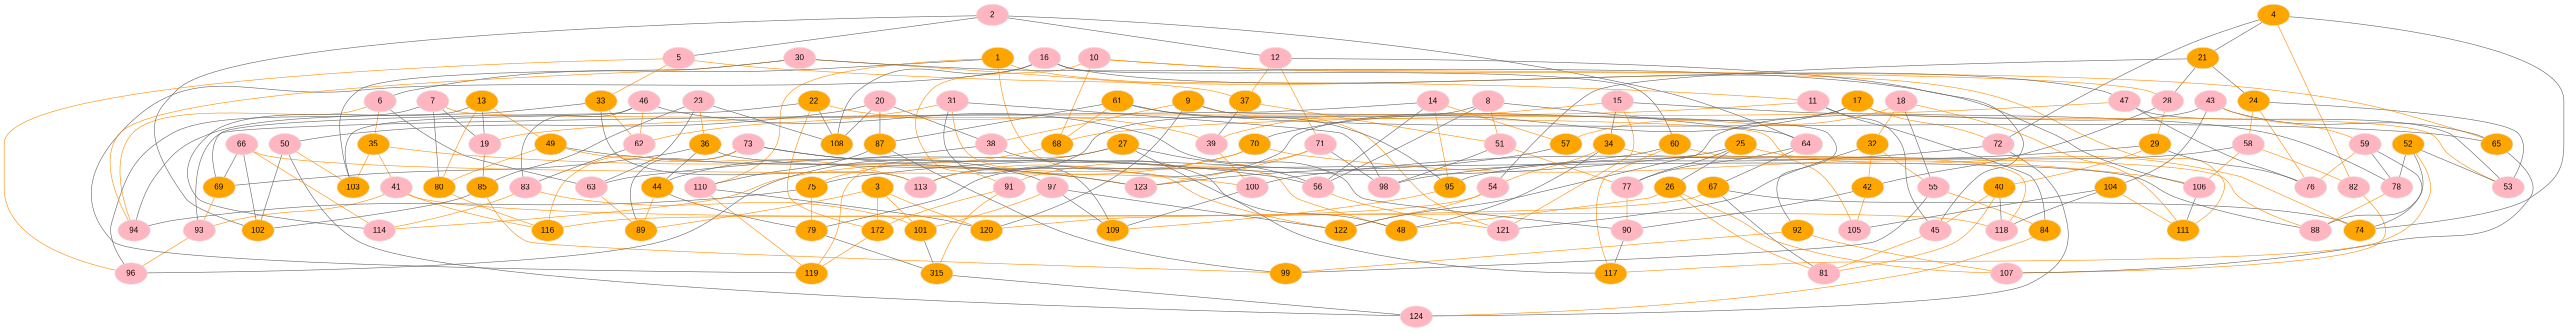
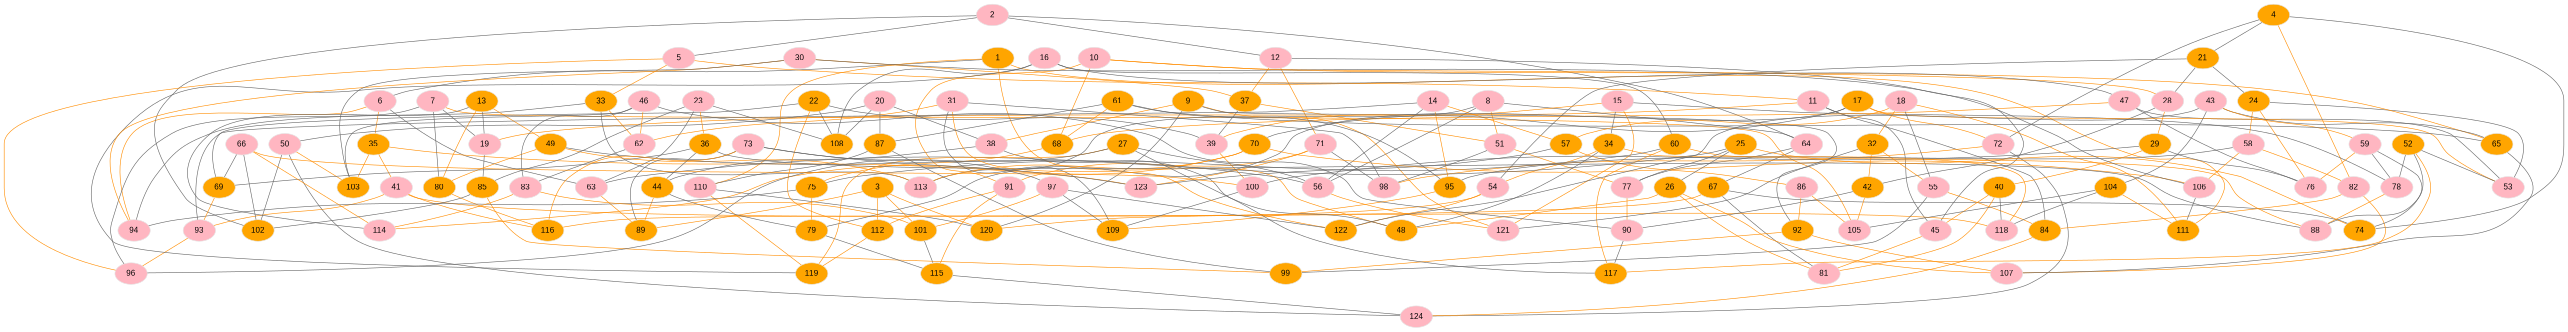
(1014, 119) -> (1014, 119)
(1690, 161) -> (1690, 161)
none -> (1802, 187)
none -> (2202, 215)
(878, 230) -> (878, 230)
(937, 274) -> (937, 274)
